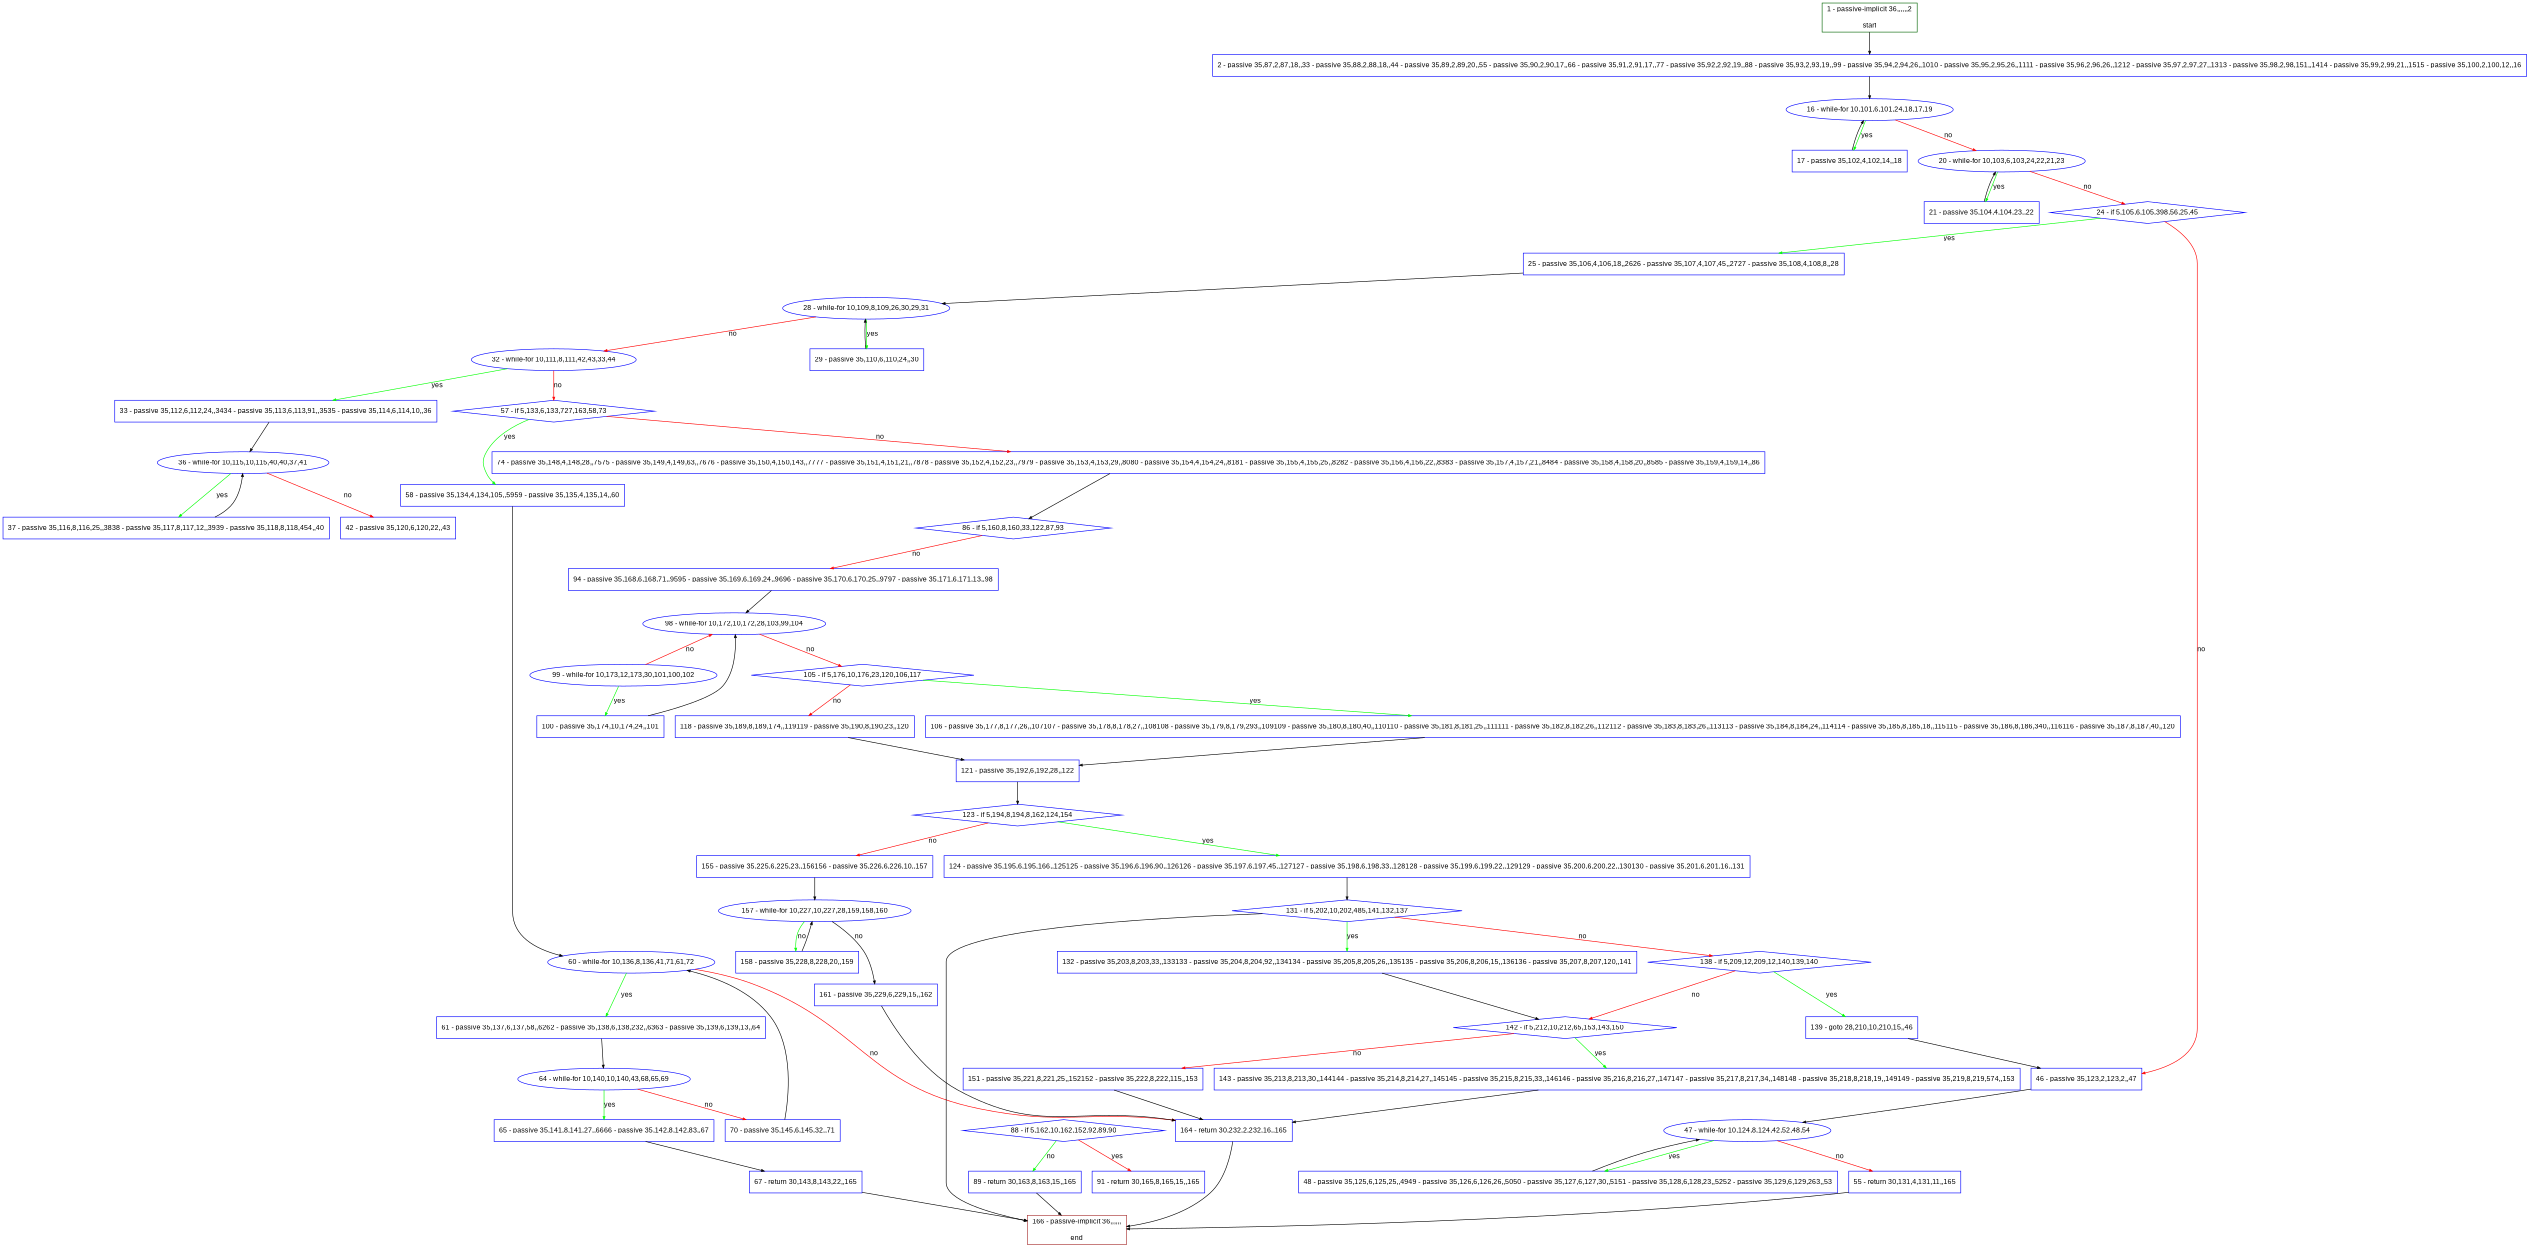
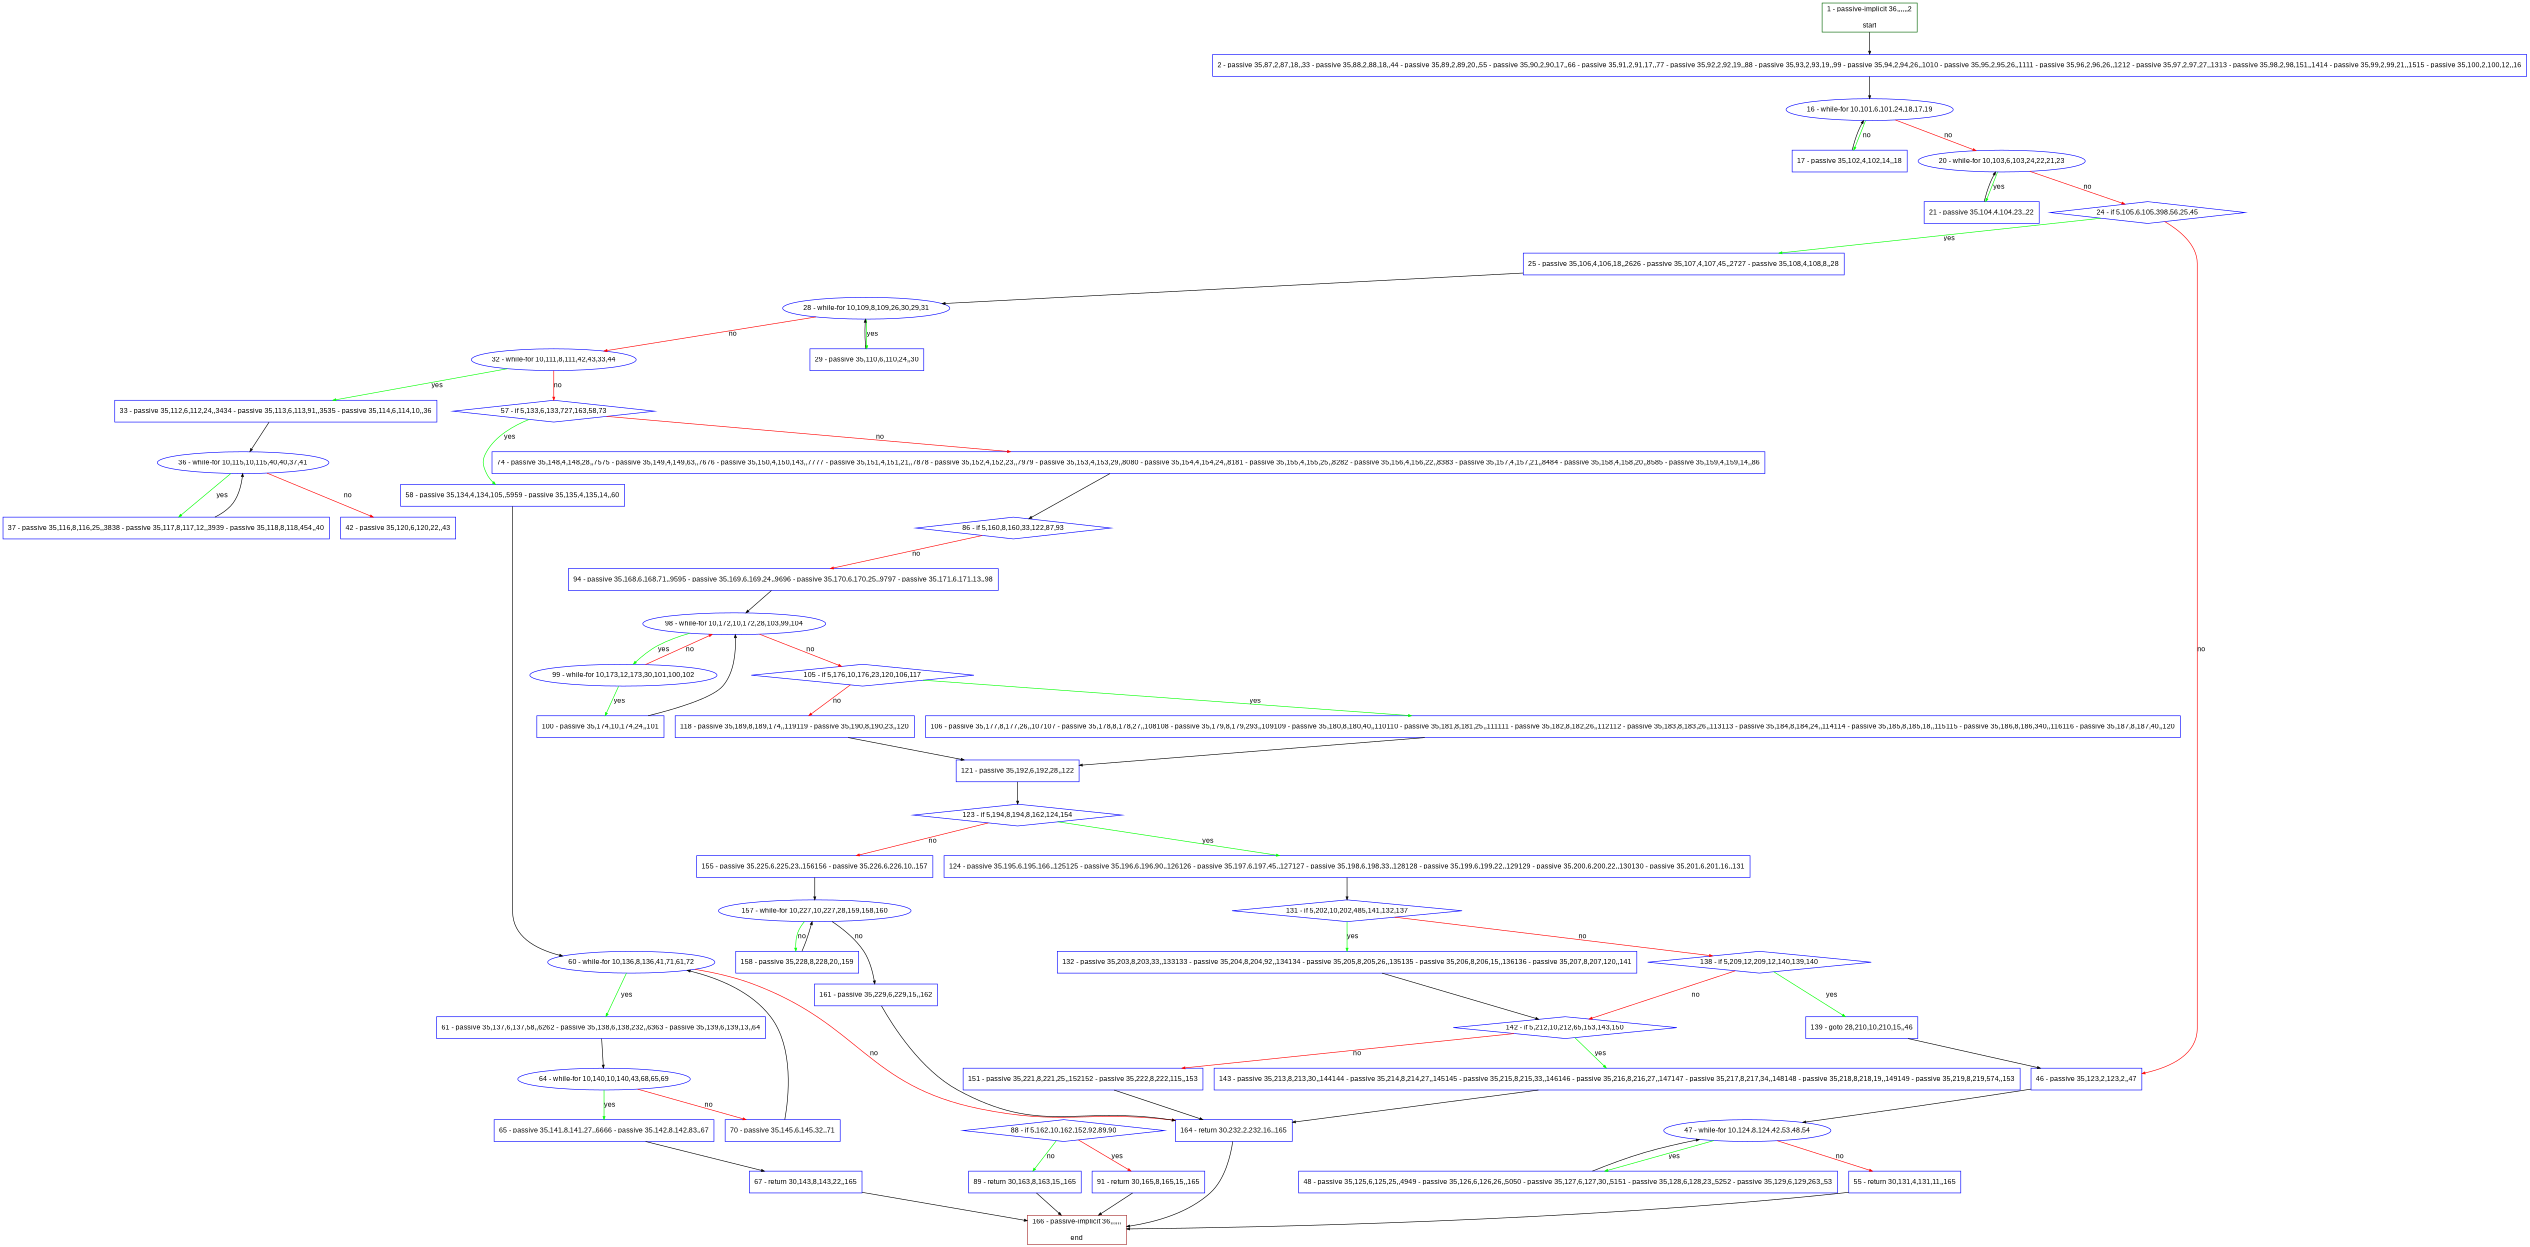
(1867, 135) -> (1867, 135)
none -> (661, 644)
(950, 956) -> (1117, 1203)
(1747, 1131) -> (1747, 1131)
